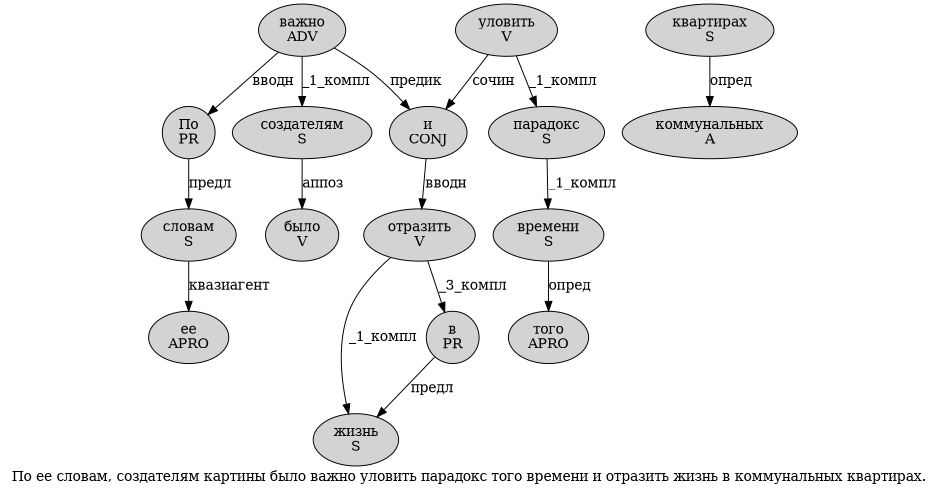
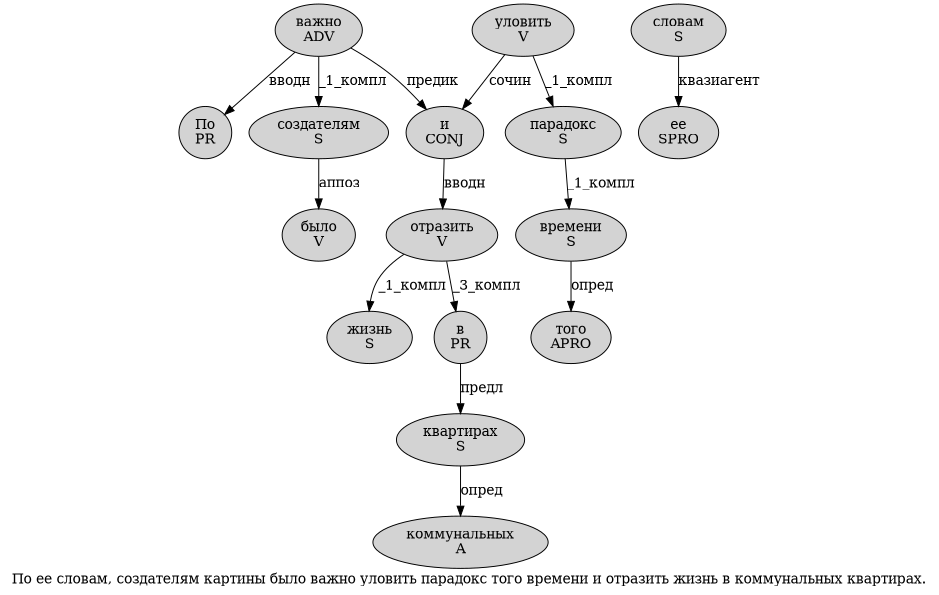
(189, 179) -> none
(189, 337) -> (679, 133)
(409, 383) -> (461, 384)
